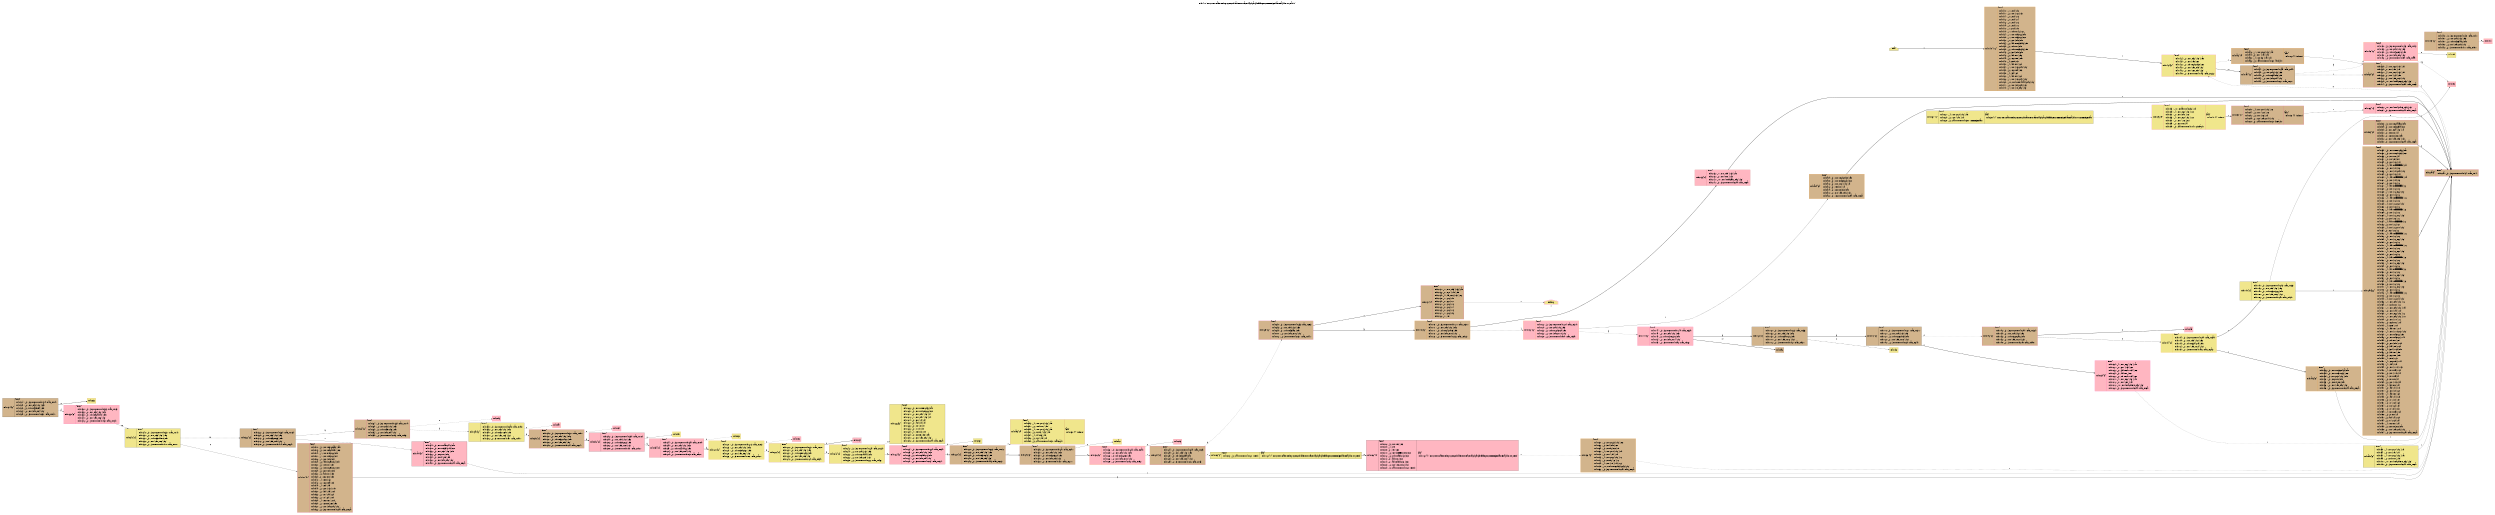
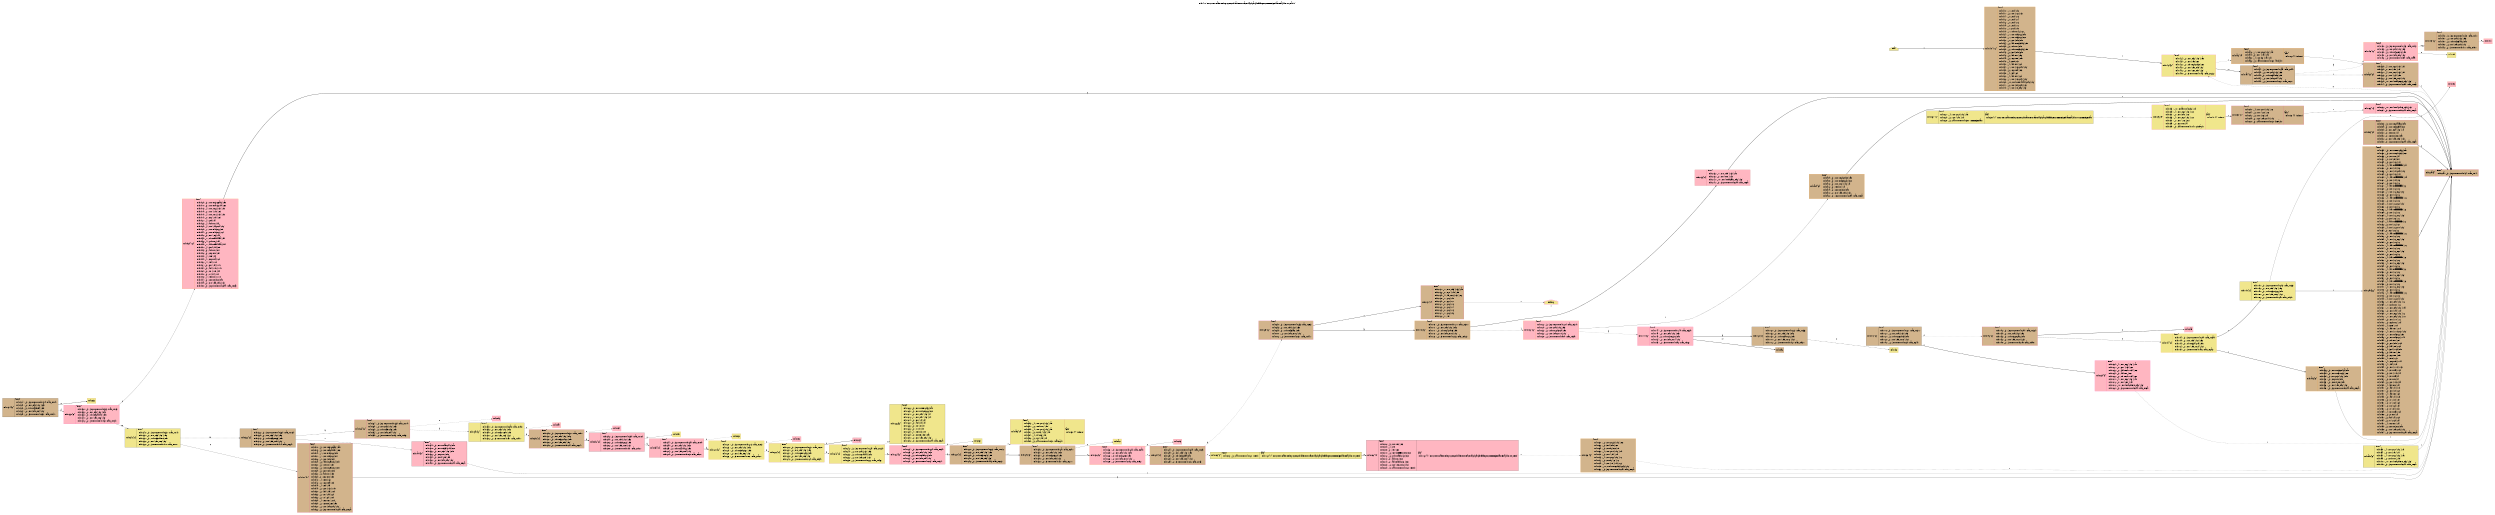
(2433, 70) -> (2421, 47)
none -> (210, 244)
(1836, 336) -> none
